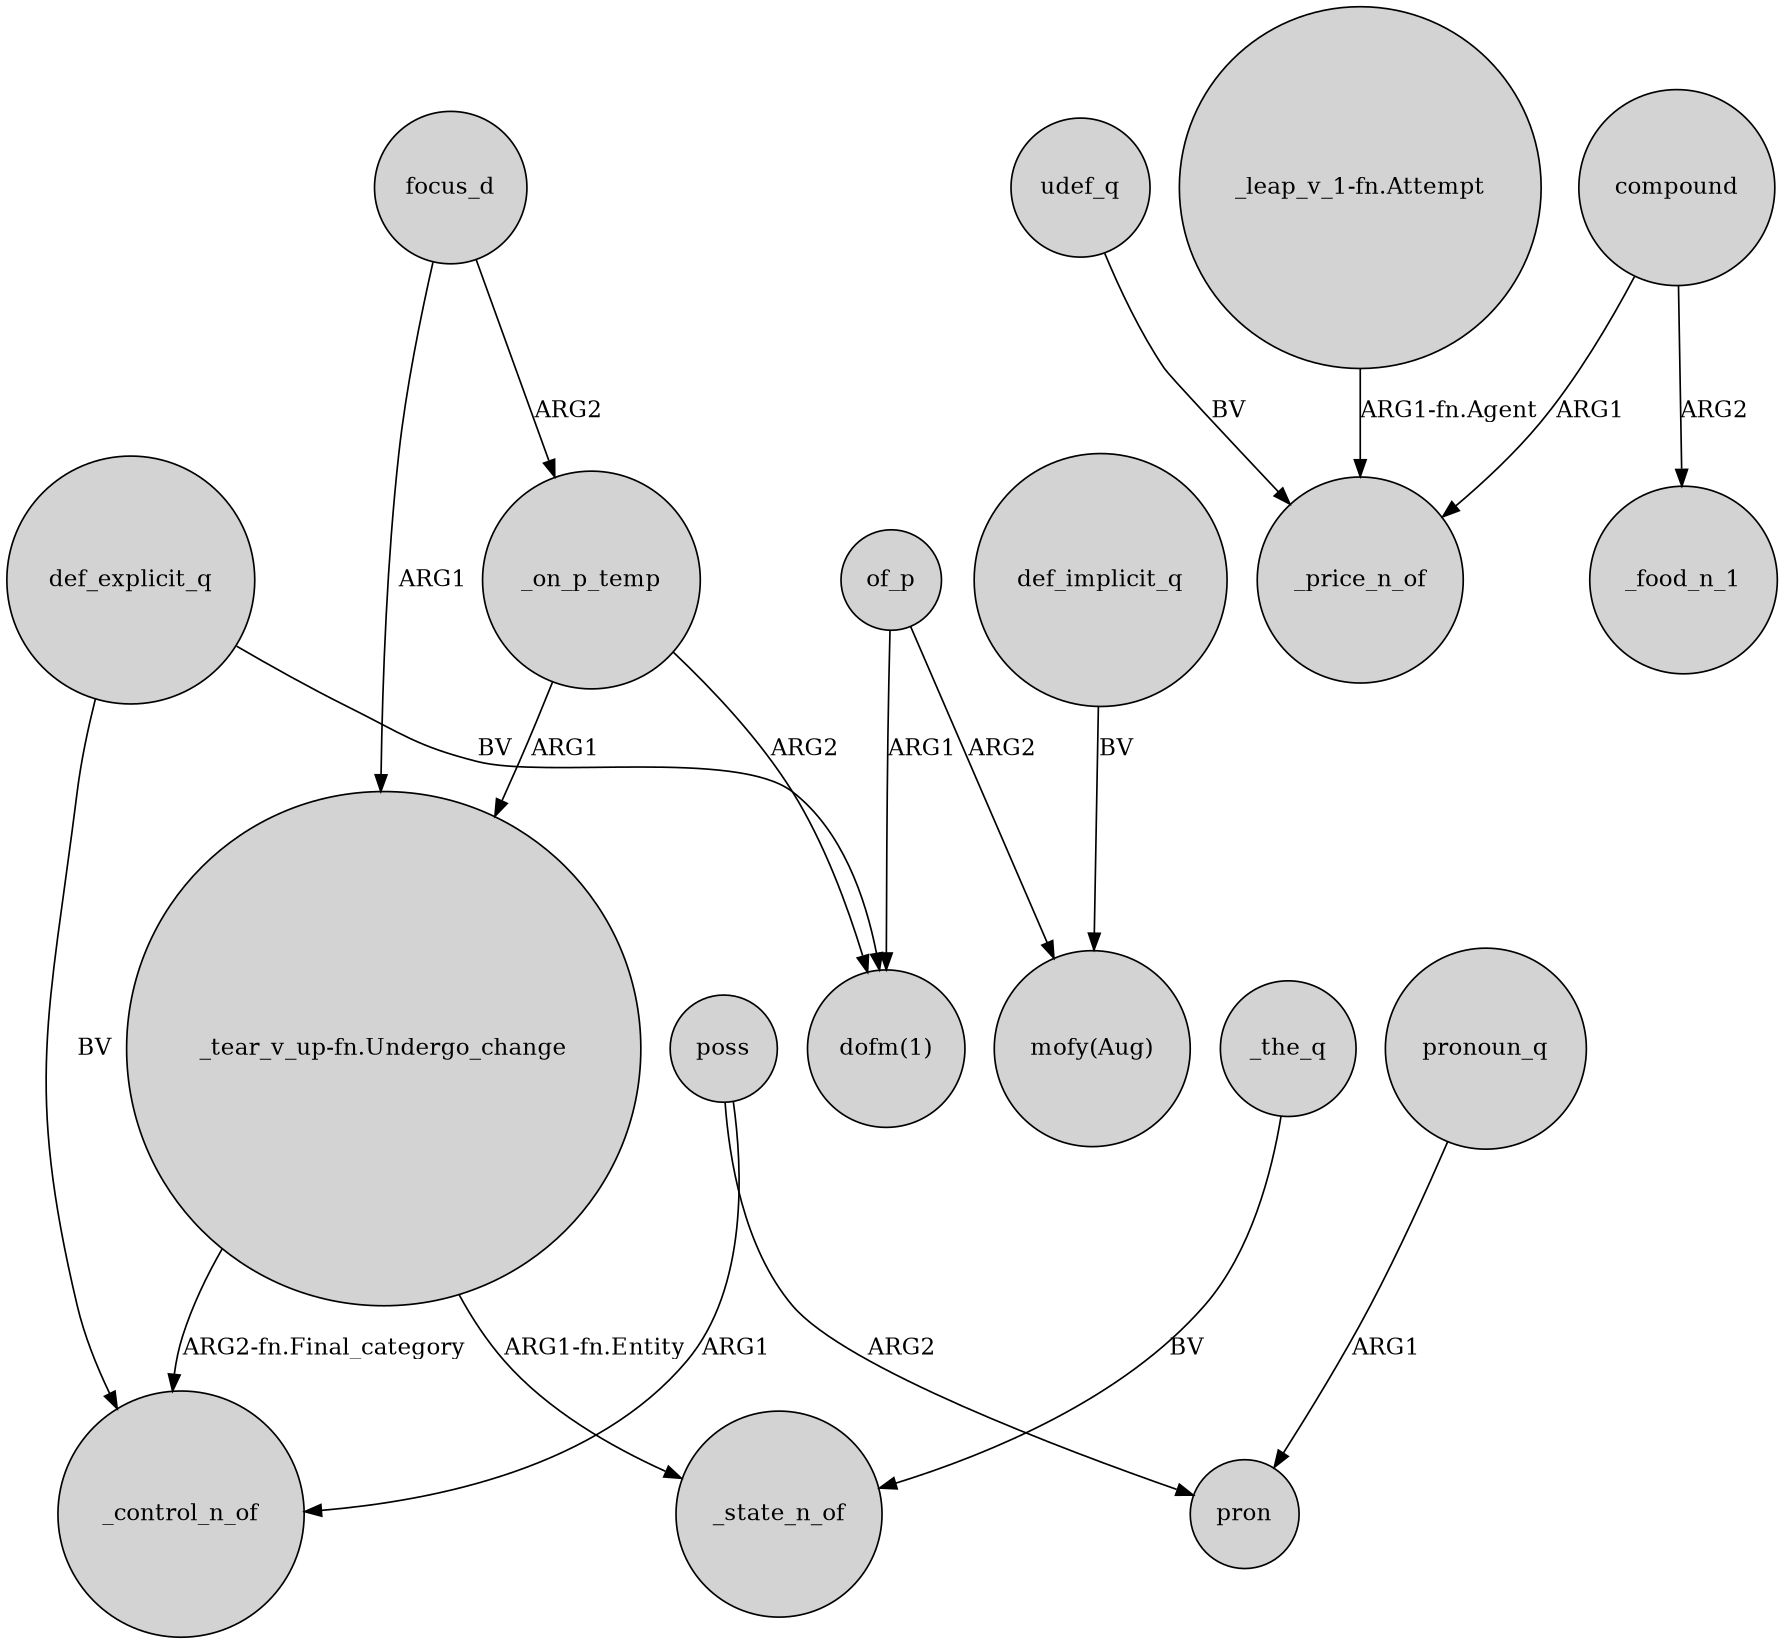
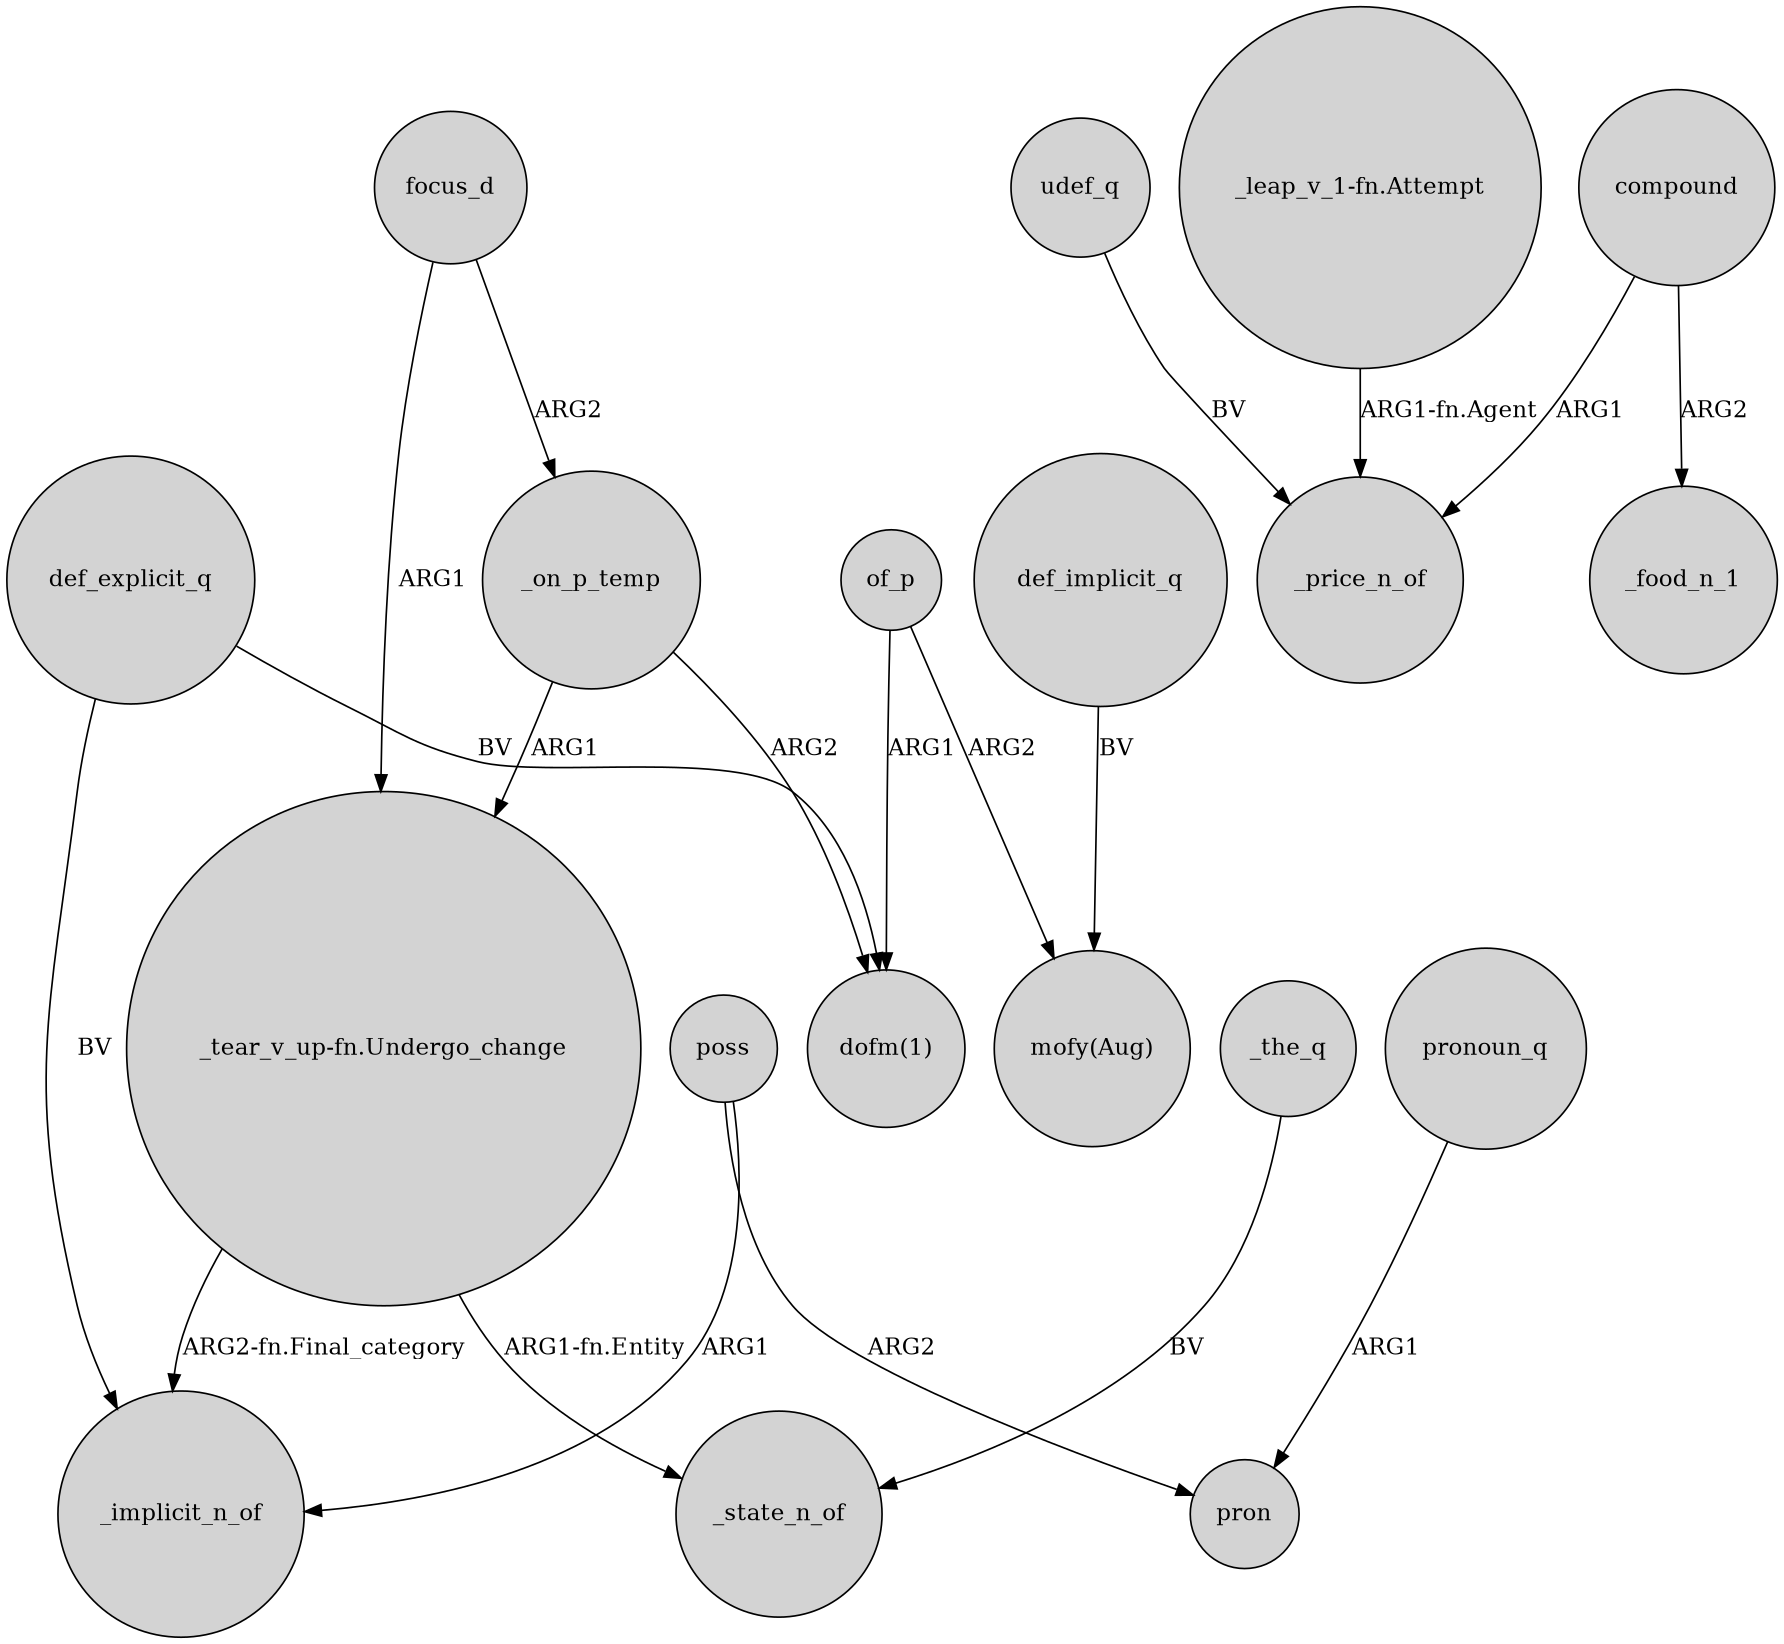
(181, 1514) -> (181, 1514)
